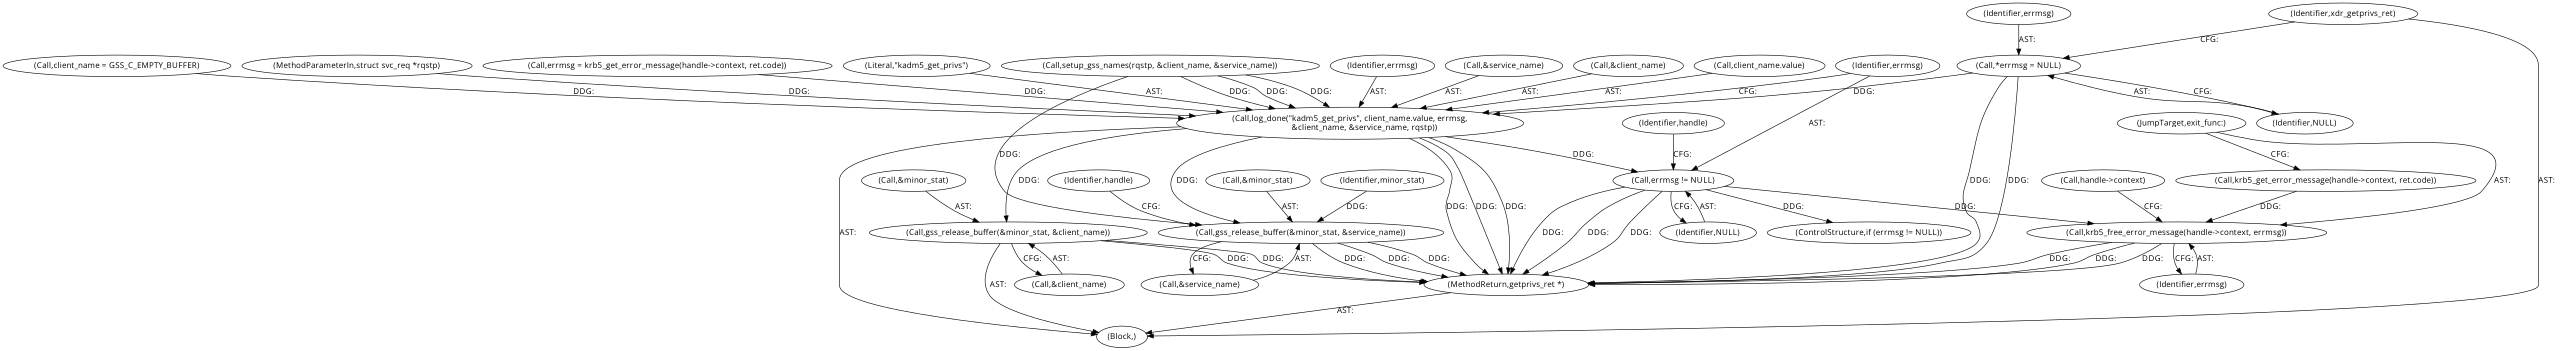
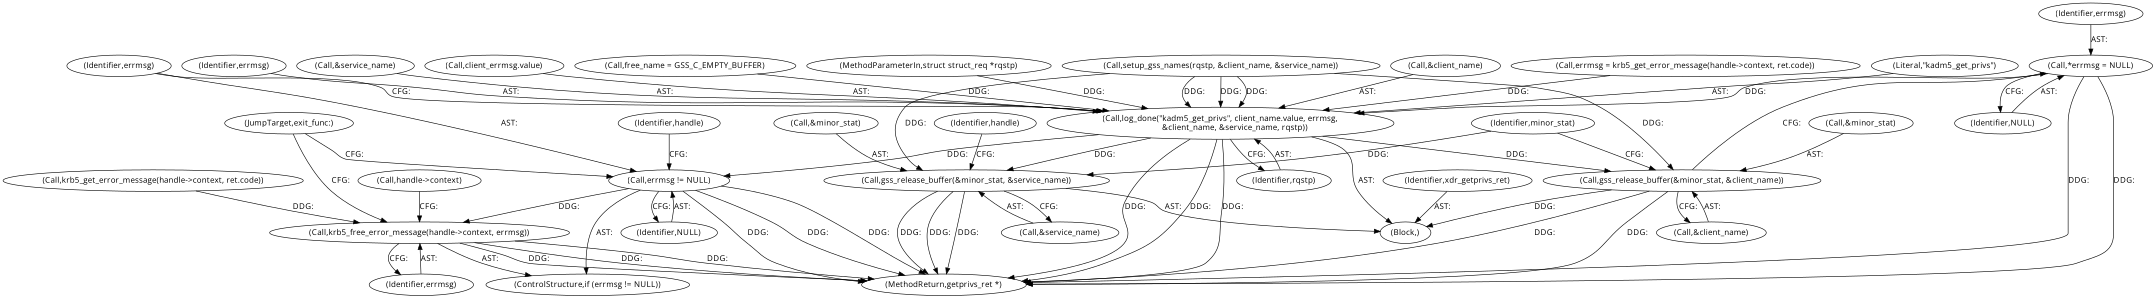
(2182, 40) -> (1855, 87)
(117, 66) -> (685, 66)
(357, 66) -> (929, 66)
(1760, 66) -> (494, 66)
none -> (1496, 84)
none -> (1604, 150)
(2250, 150) -> (452, 167)
none -> (1284, 181)
(2504, 181) -> (342, 181)
(1795, 207) -> (606, 233)
none -> (480, 263)
(999, 285) -> (1546, 207)
(1301, 313) -> (1210, 220)
